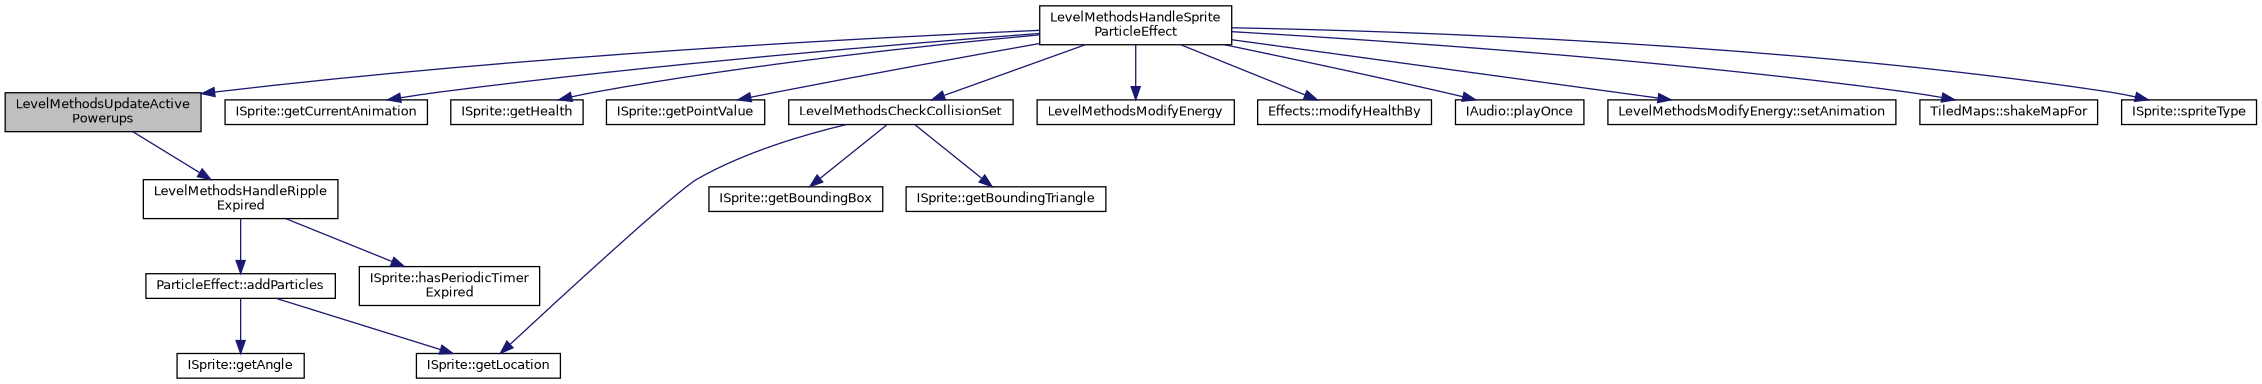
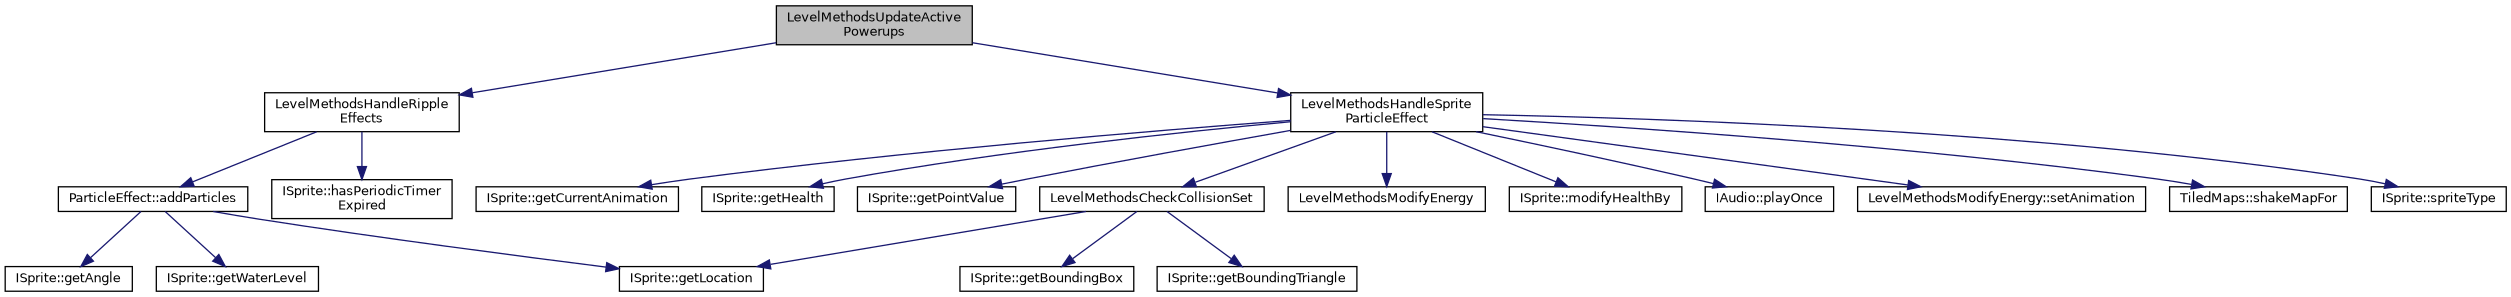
(627, 54) -> (1125, 68)
(1345, 112) -> (1596, 199)
(241, 199) -> (362, 112)
none -> (237, 279)
